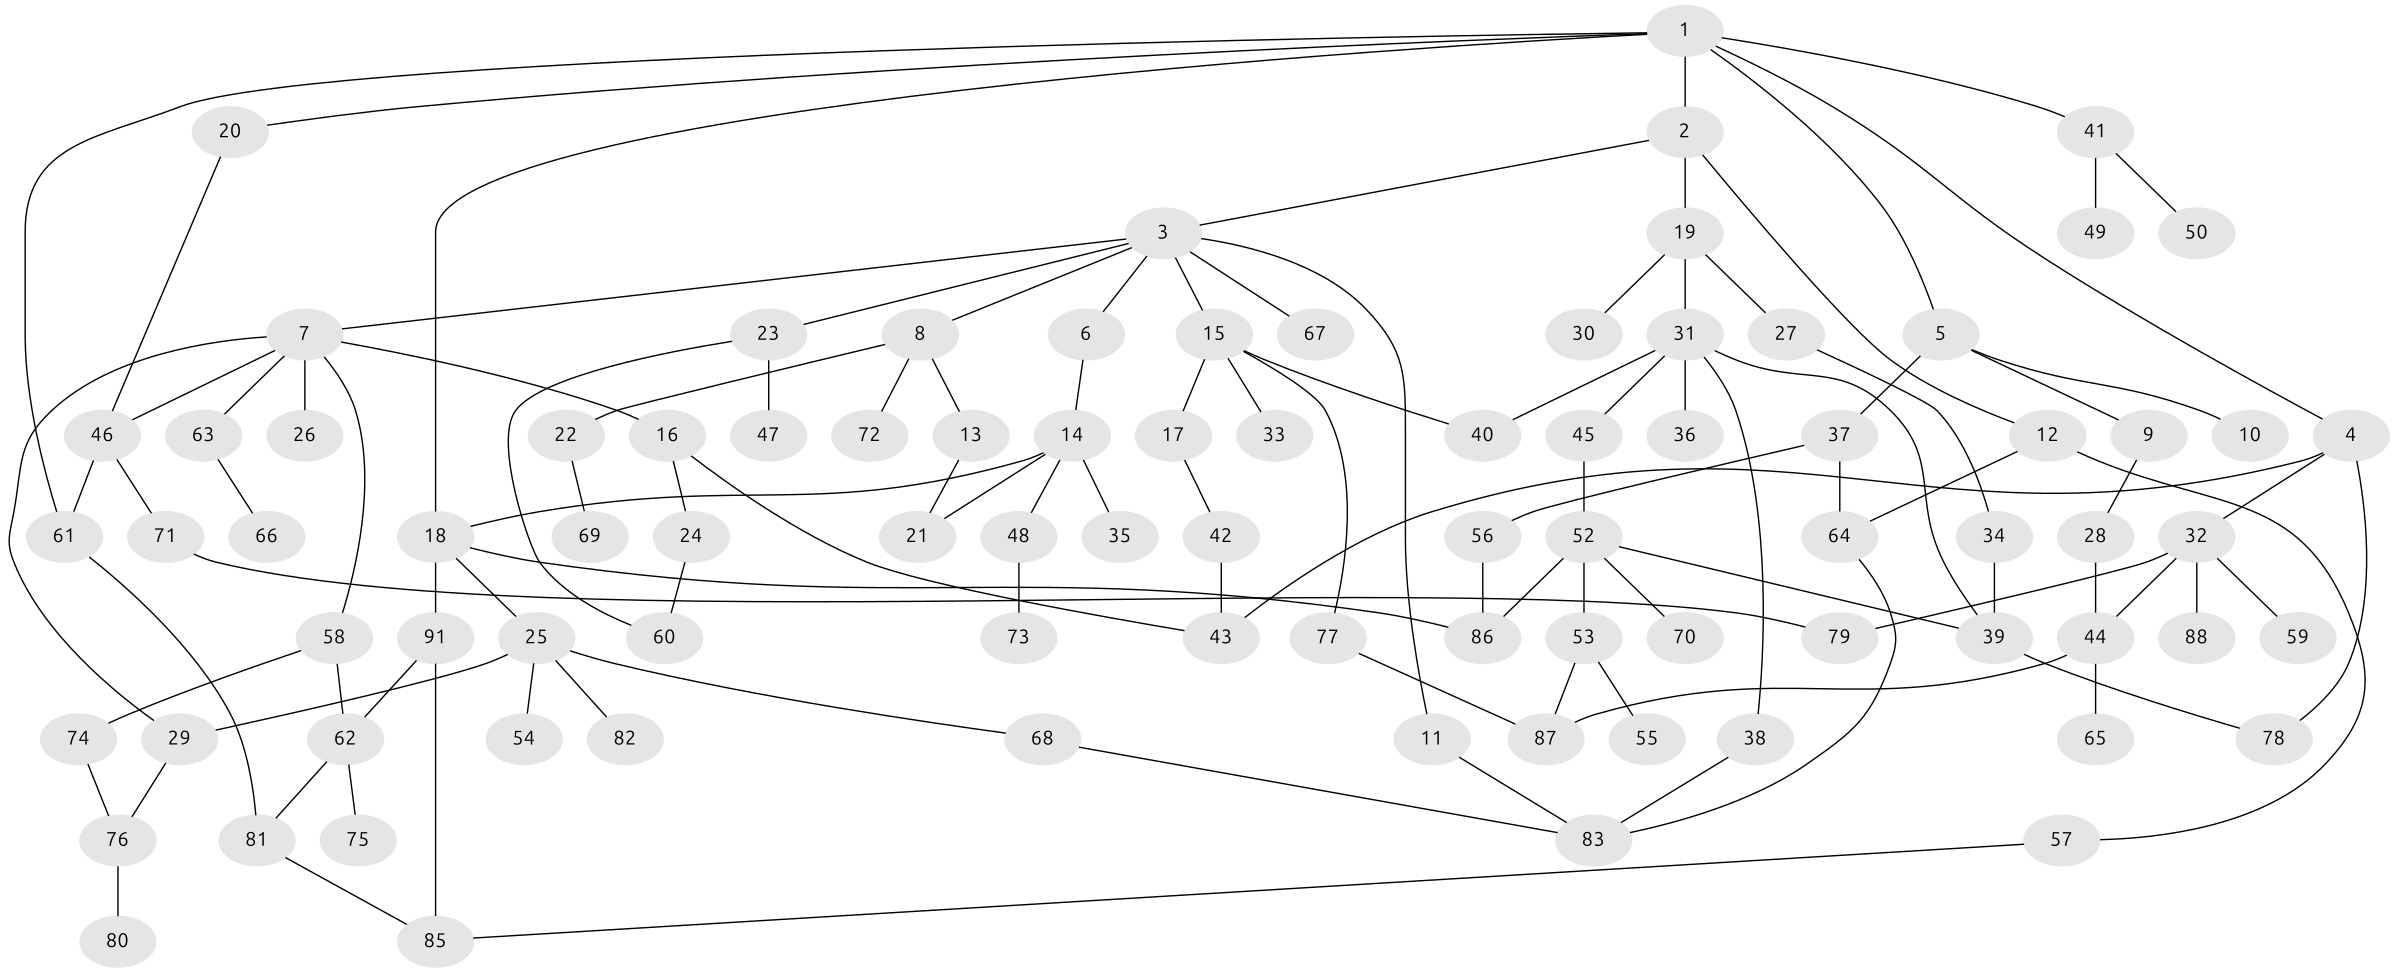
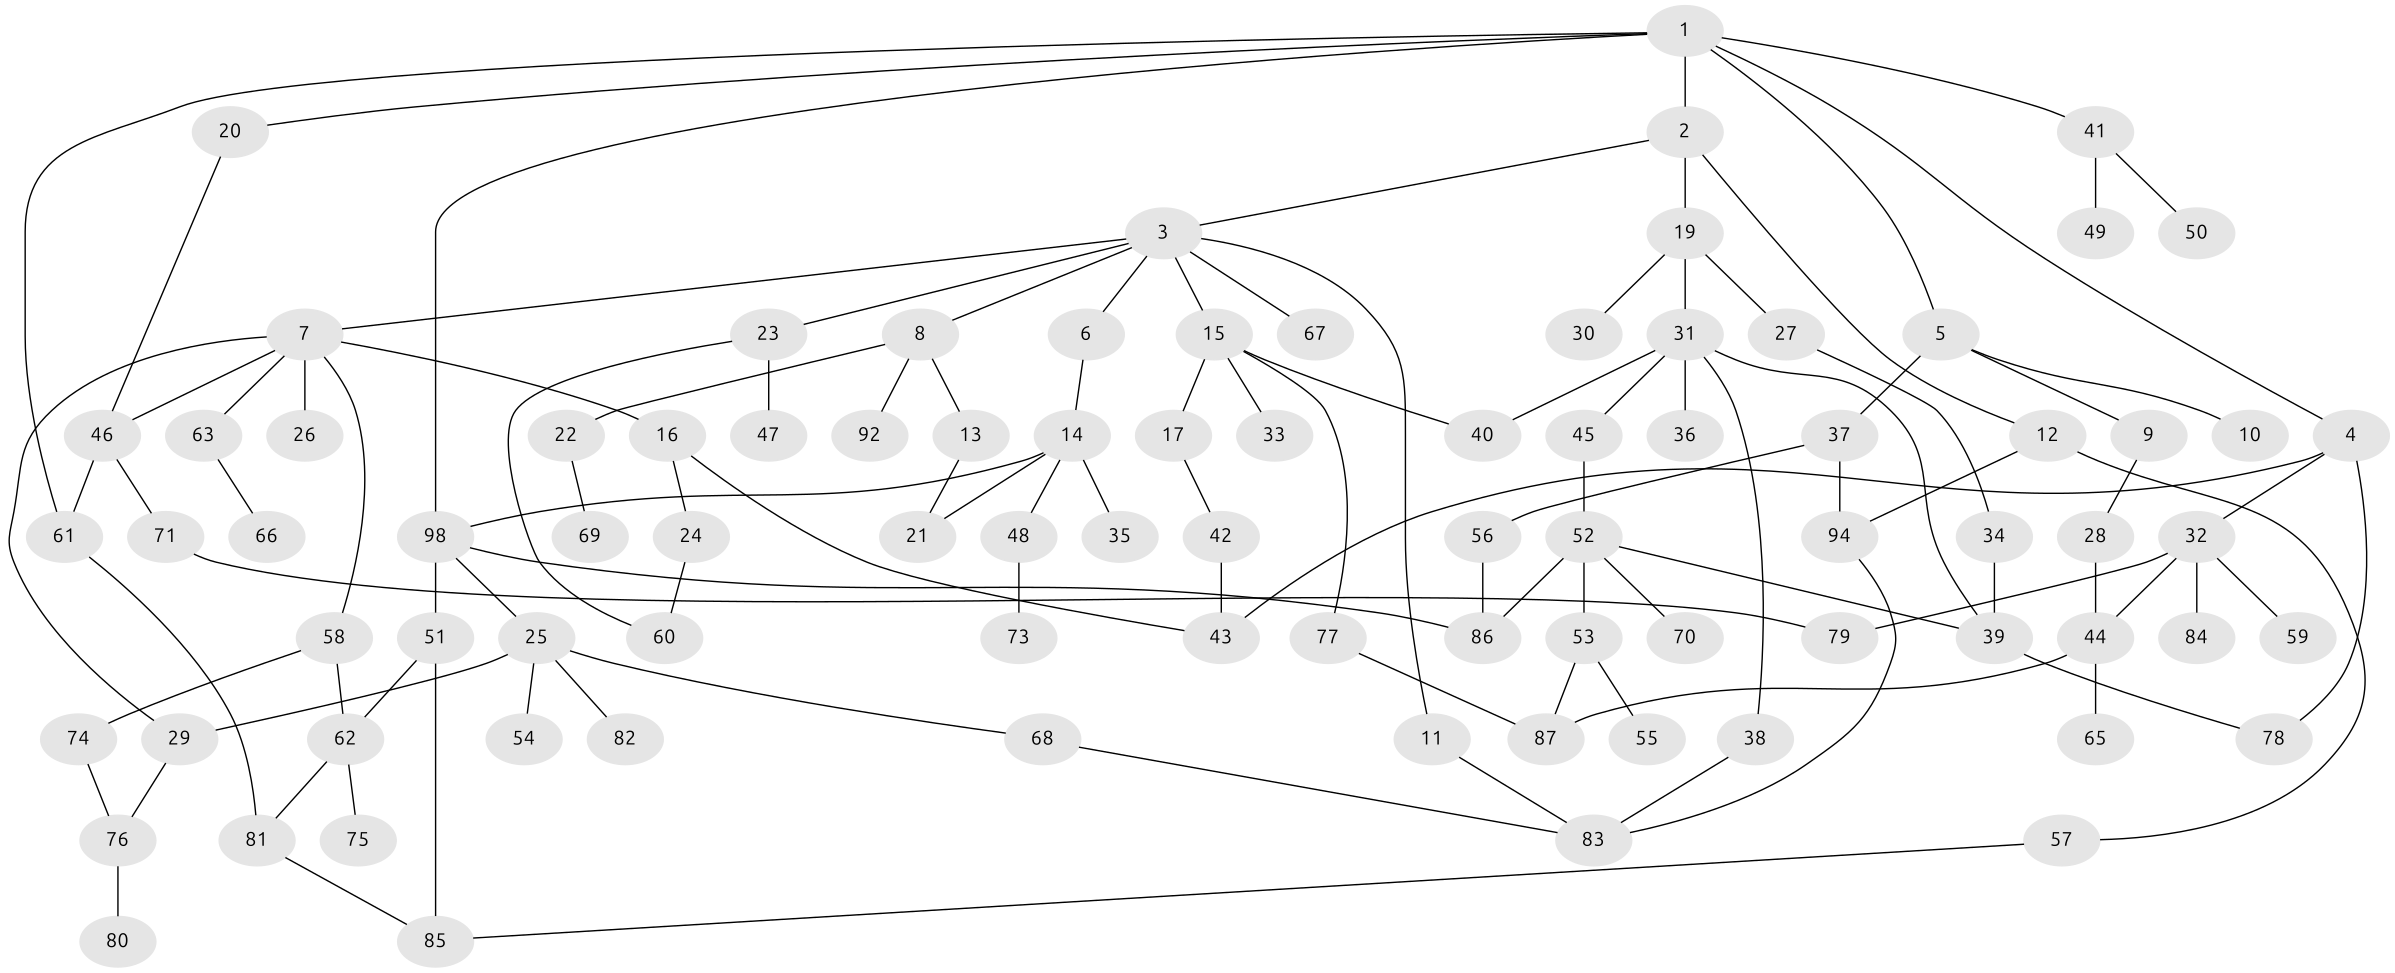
(870, 436) -> (870, 436)
(436, 537) -> (436, 537)
(1840, 537) -> (1840, 537)
(436, 638) -> (436, 638)
(2197, 638) -> (2197, 638)
